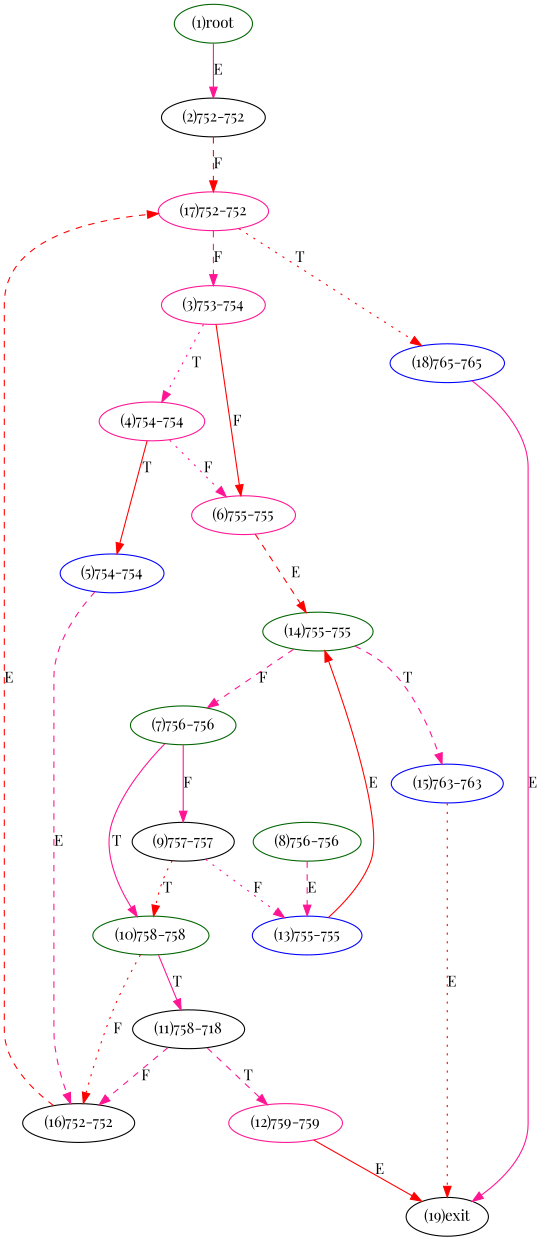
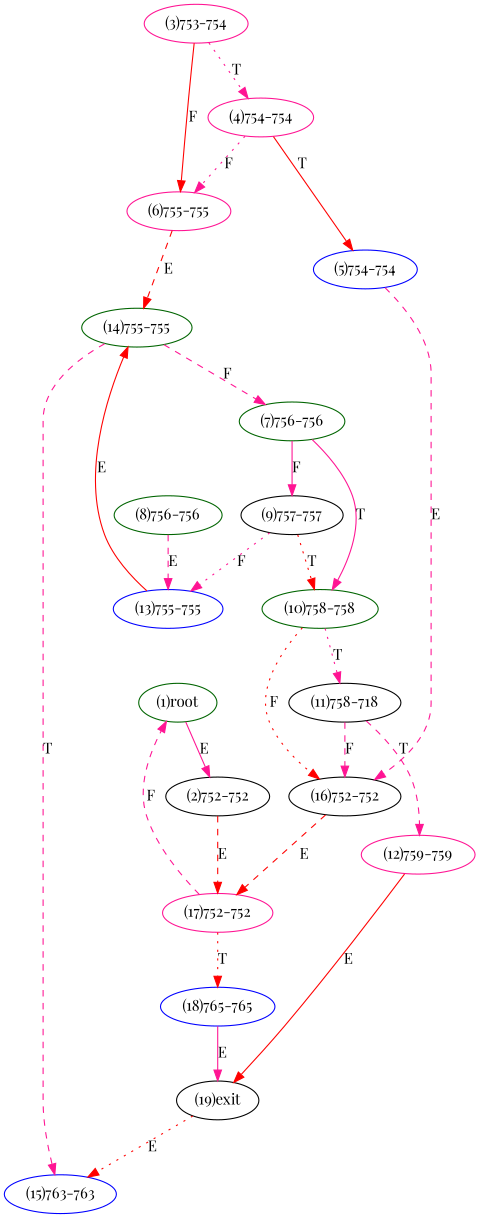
(218, 164) -> (223, 855)
(213, 253) -> (148, 819)
(168, 978) -> (331, 651)
(447, 995) -> (145, 1144)
